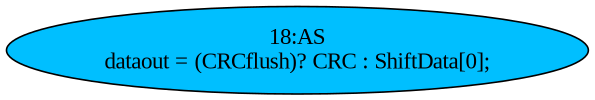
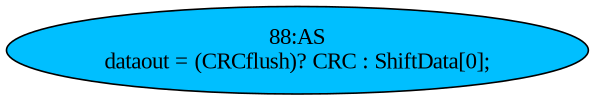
(297, 50) -> (297, 50)
